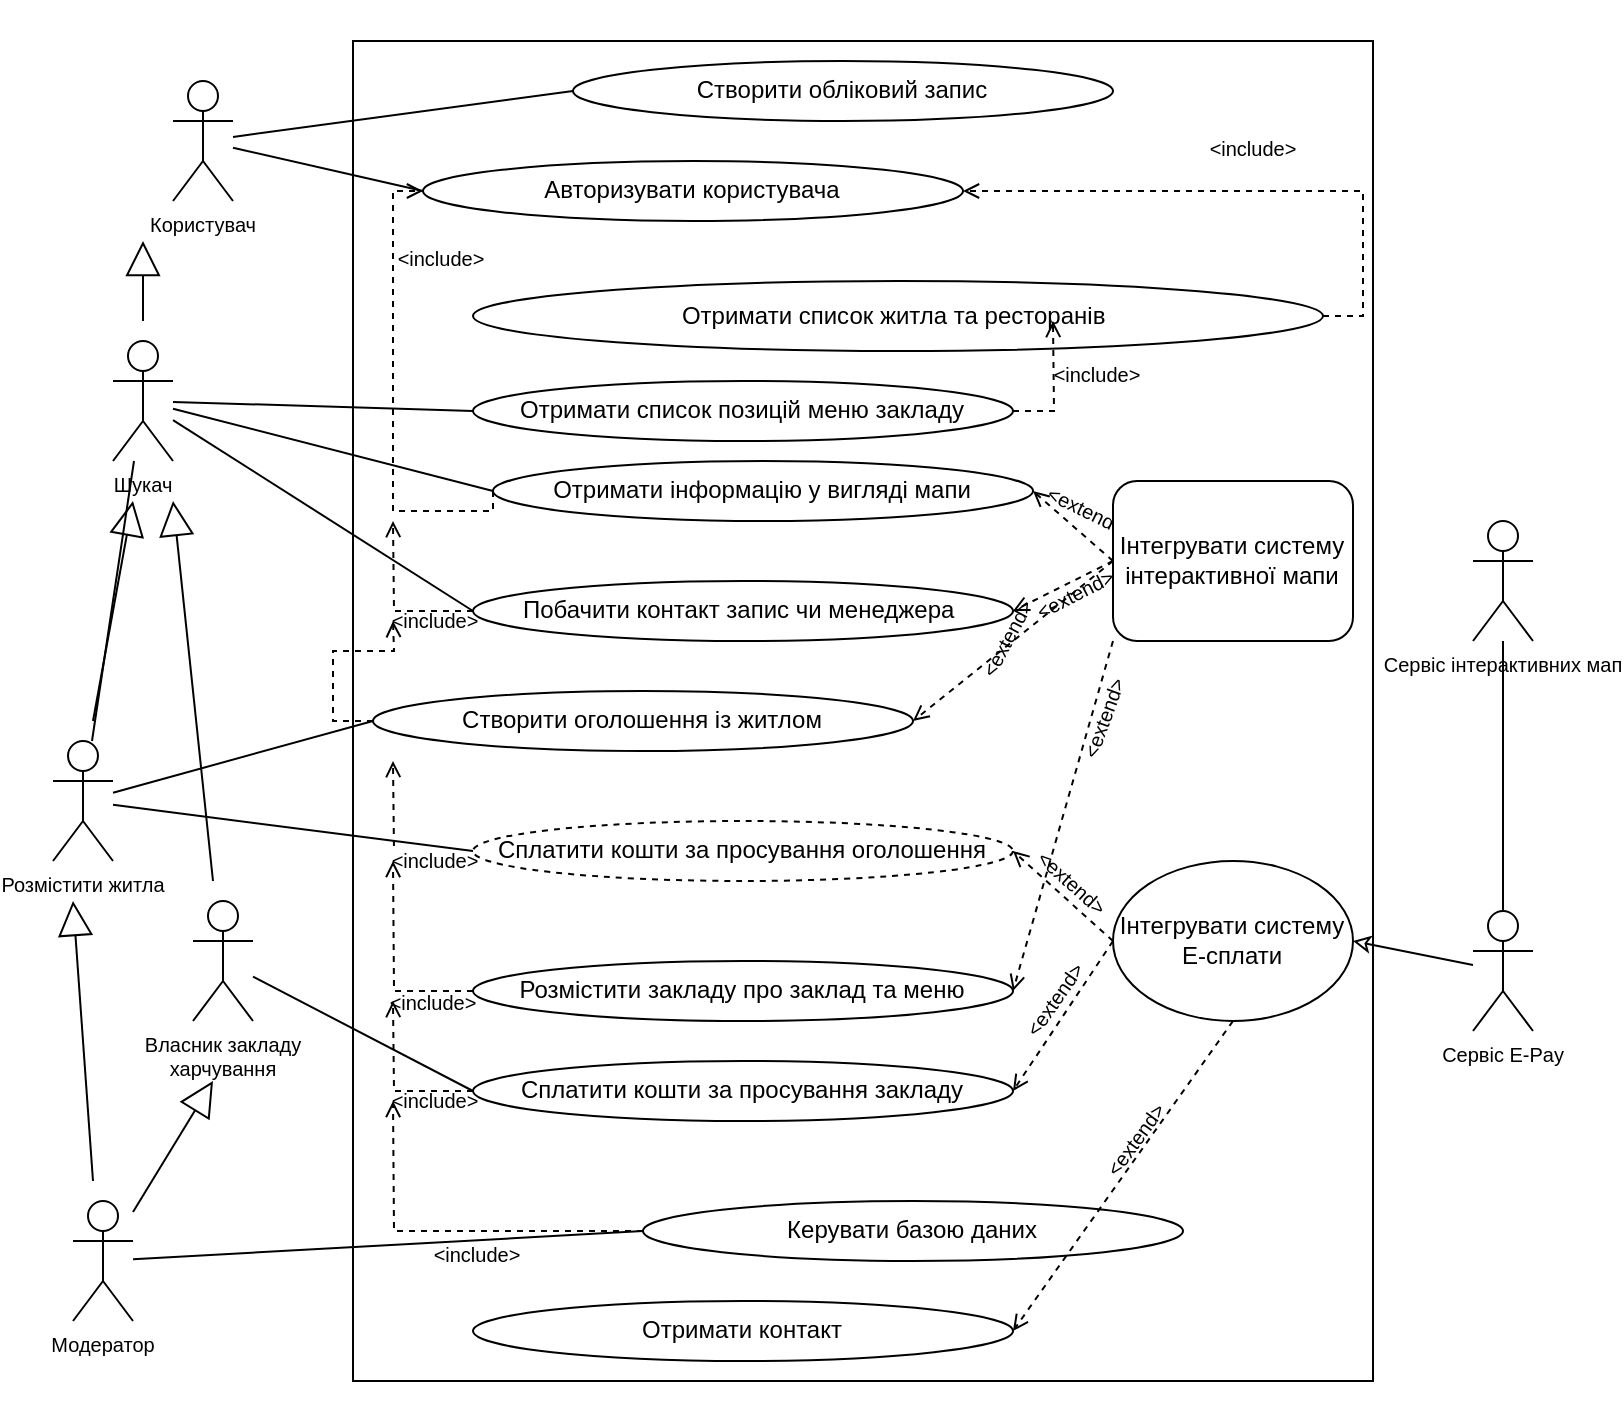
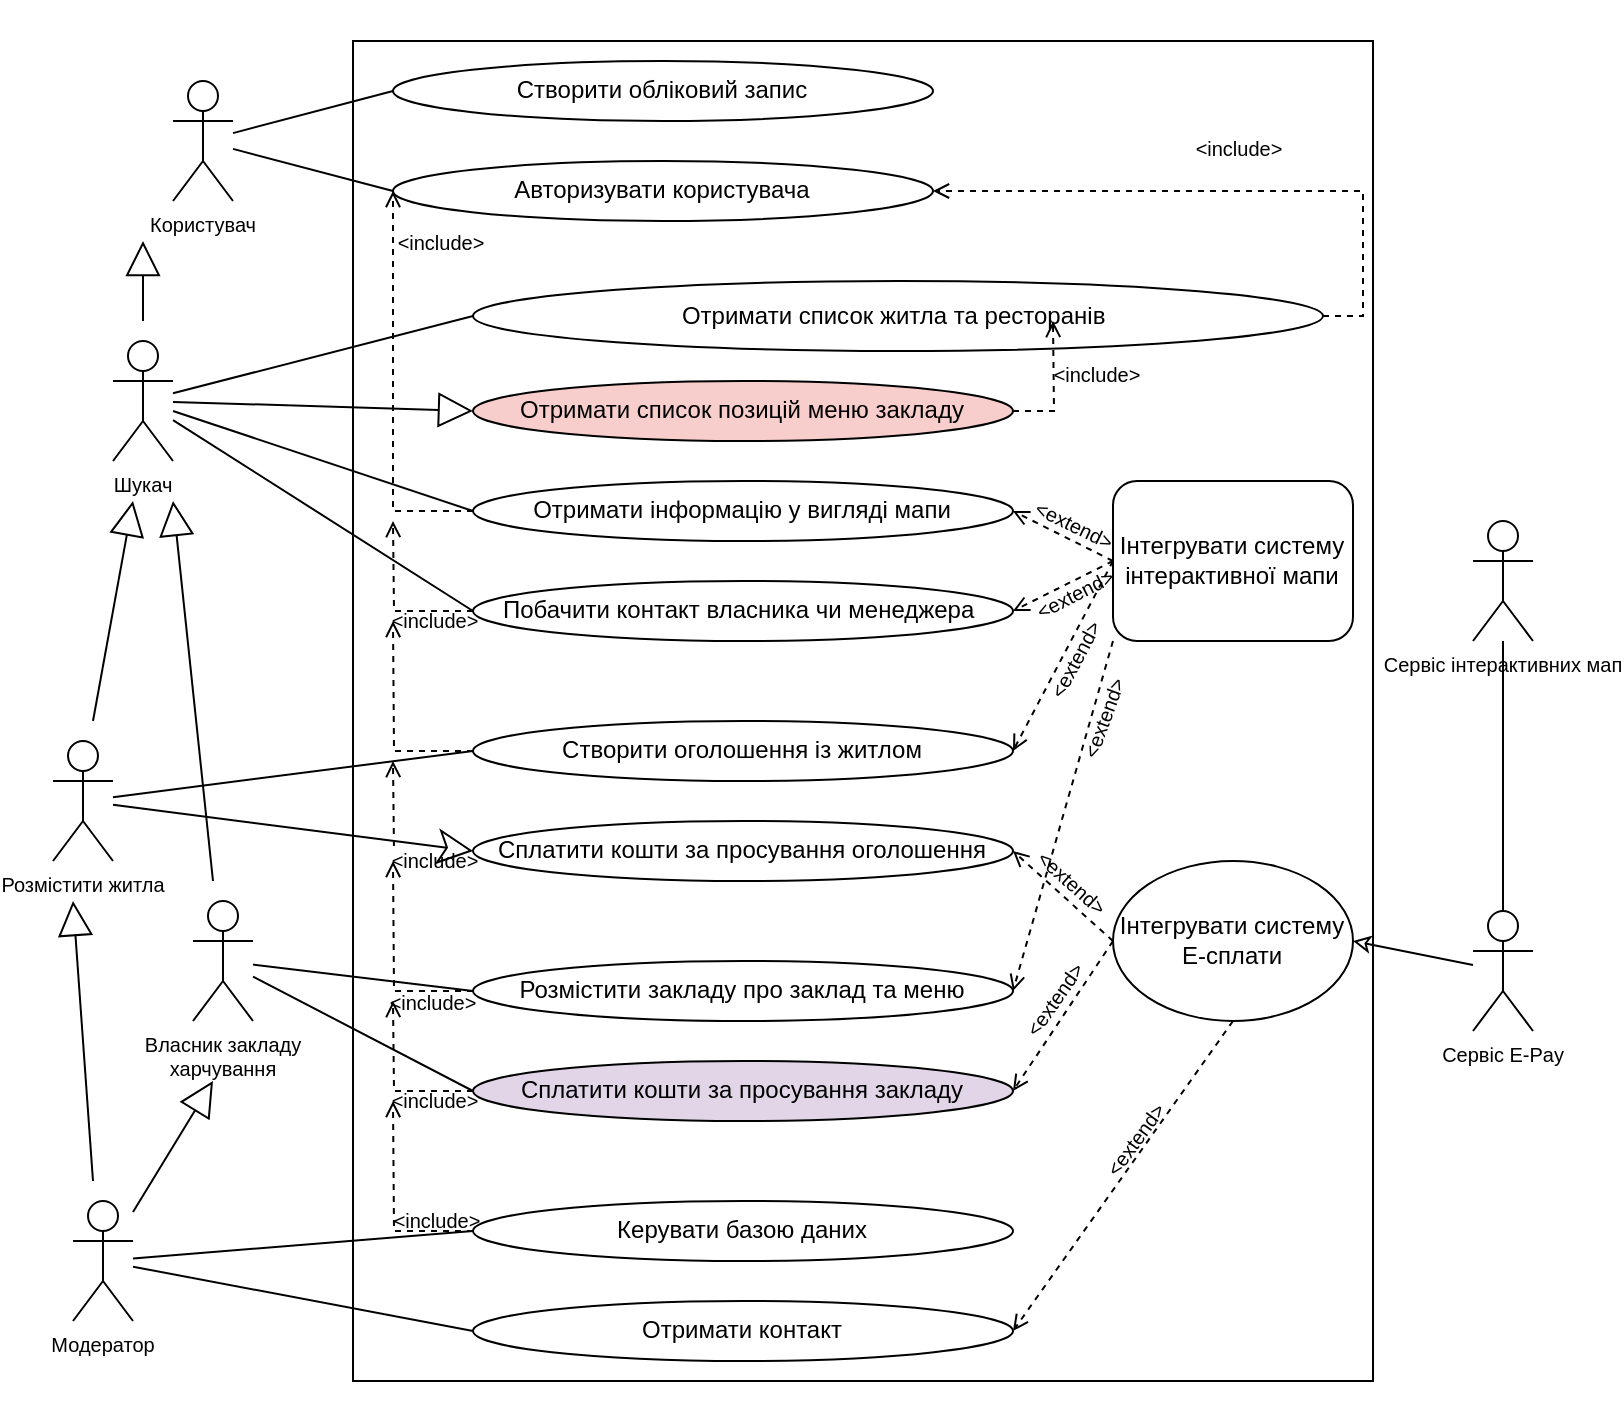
(843, 91) -> (663, 91)
(693, 191) -> (663, 191)
(453, 410) -> (437, 410)
(743, 411) -> (743, 411)
(763, 491) -> (743, 511)
(129, 497) -> (281, 366)
(743, 611) -> (743, 611)
(643, 721) -> (743, 751)
(443, 847) -> (443, 847)
(743, 851) -> (743, 851)
none -> (348, 976)
(743, 1091) -> (743, 1091)
(913, 1231) -> (743, 1231)
none -> (303, 1299)
